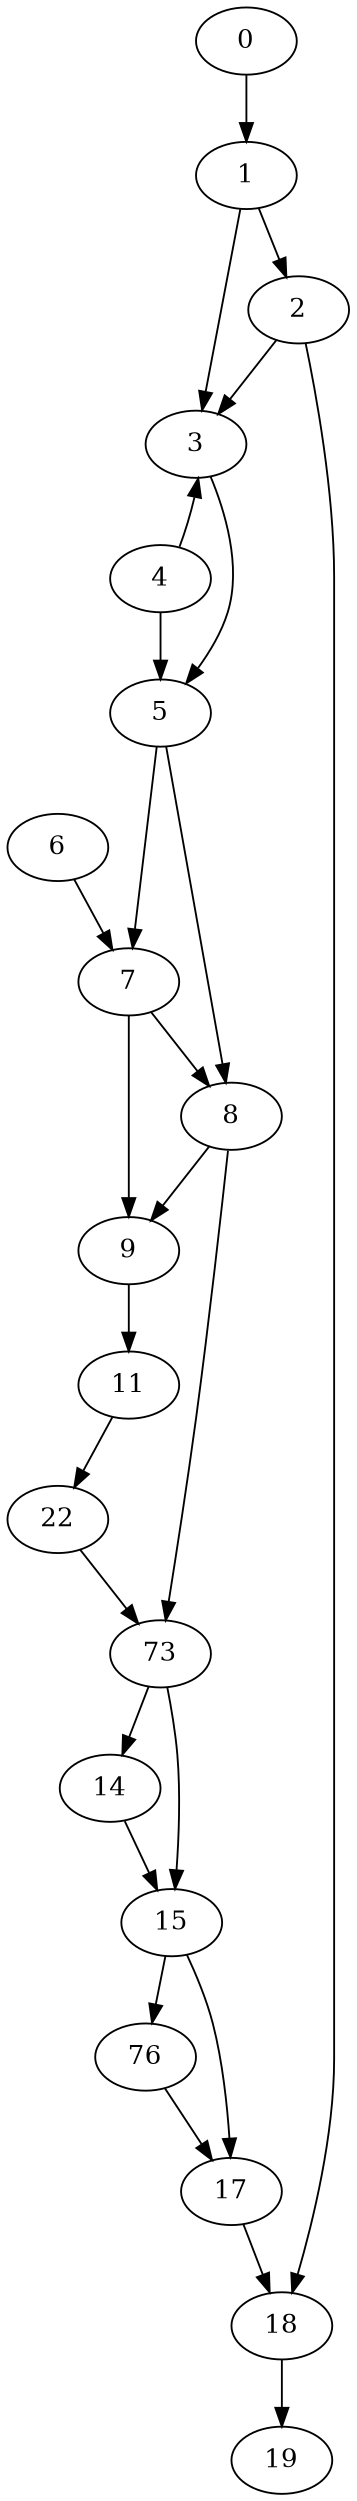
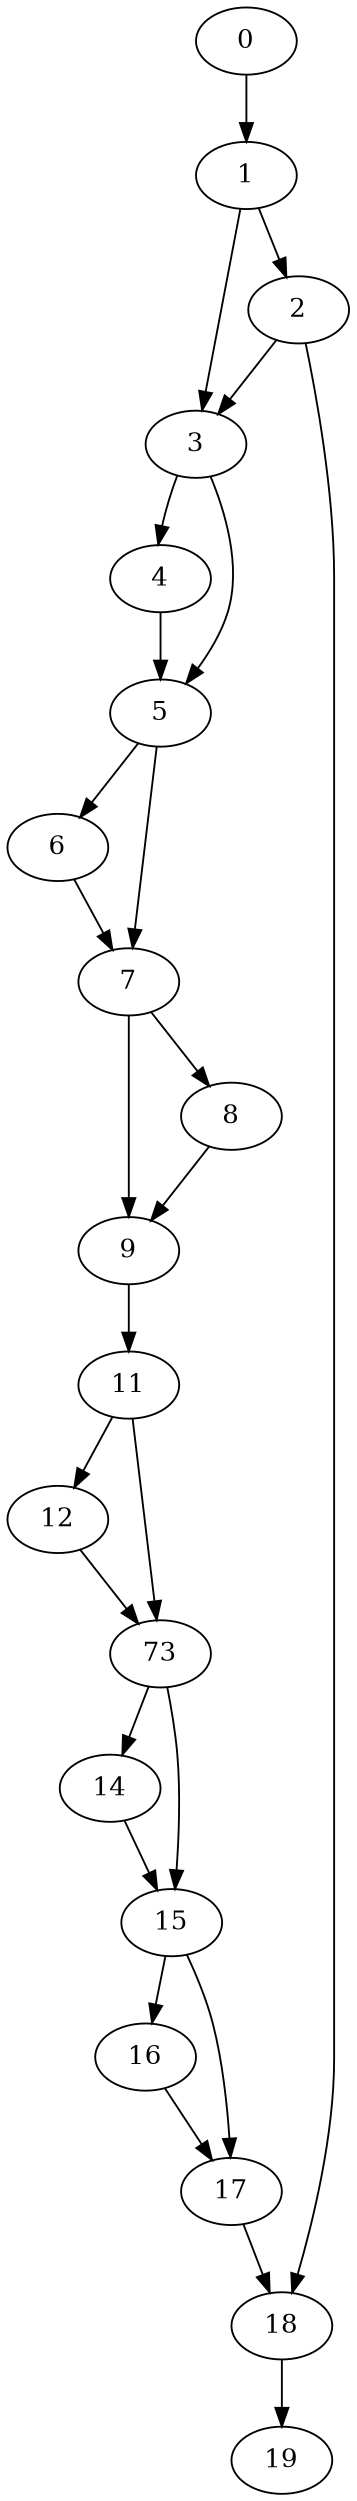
(188, 522) -> (169, 501)
(194, 905) -> (115, 773)
(202, 1377) -> (144, 1510)
(58, 1519) -> (58, 1519)
(146, 2057) -> (146, 2057)
